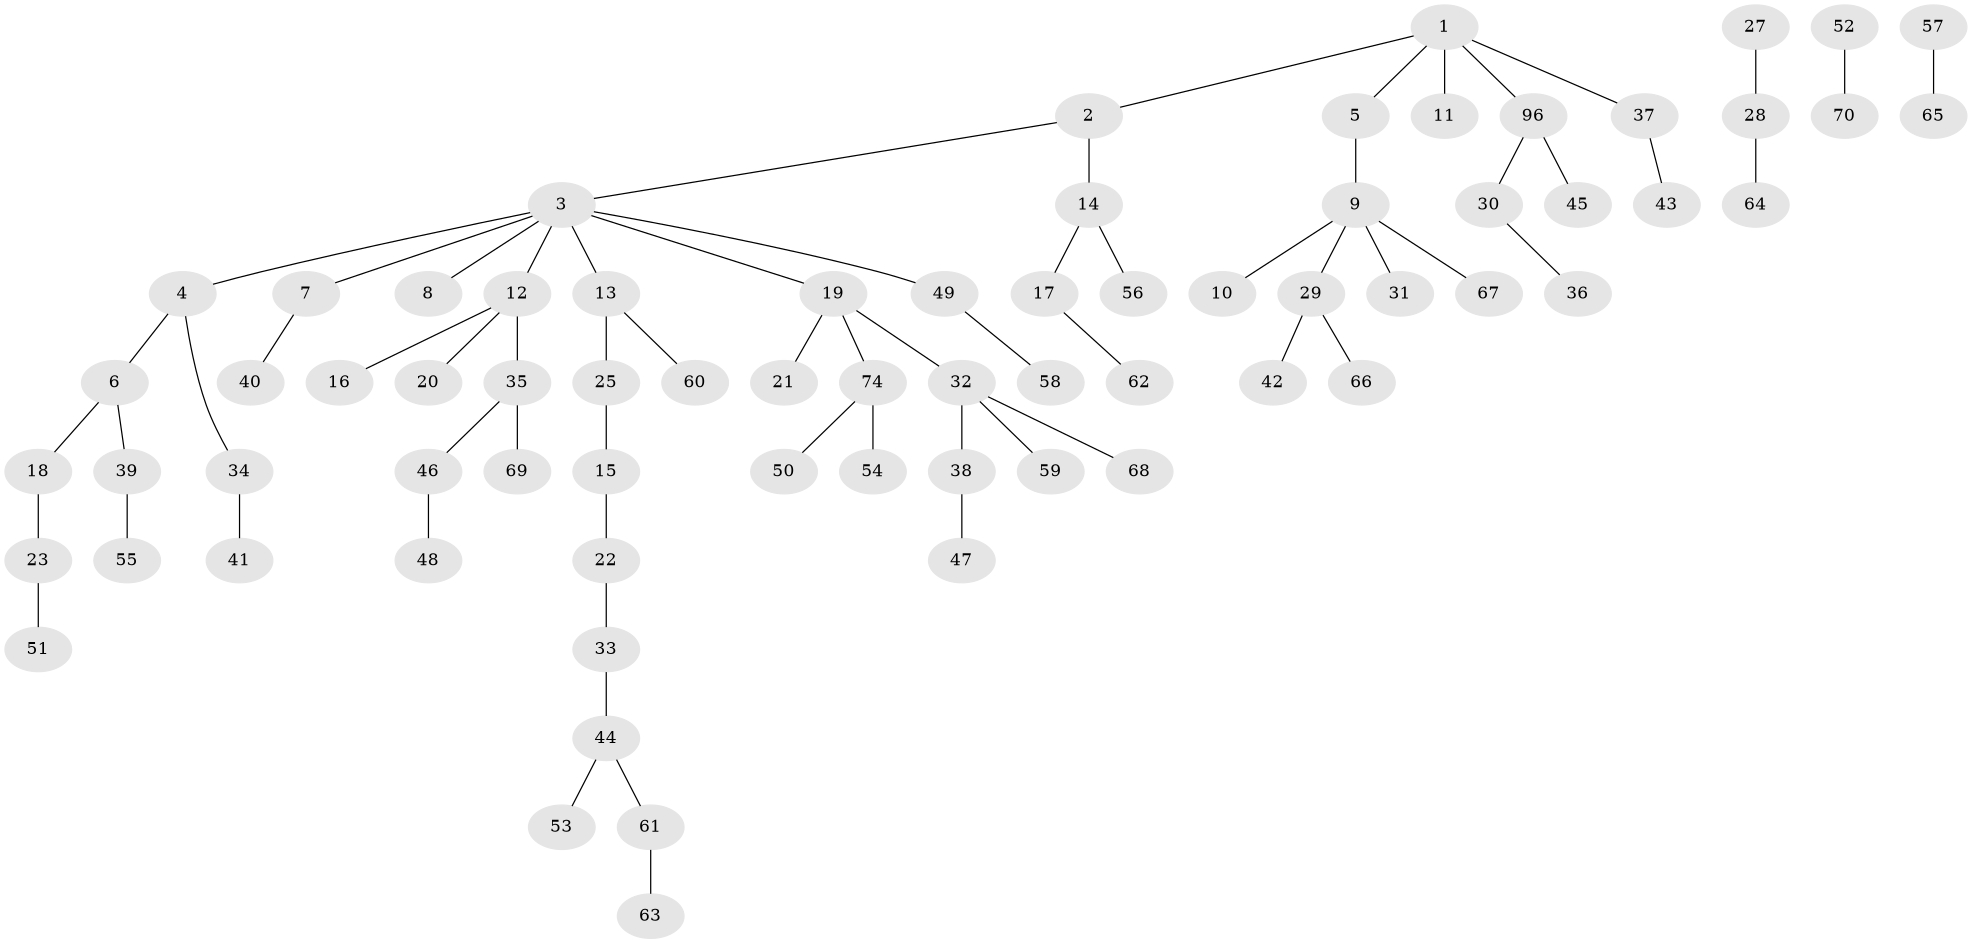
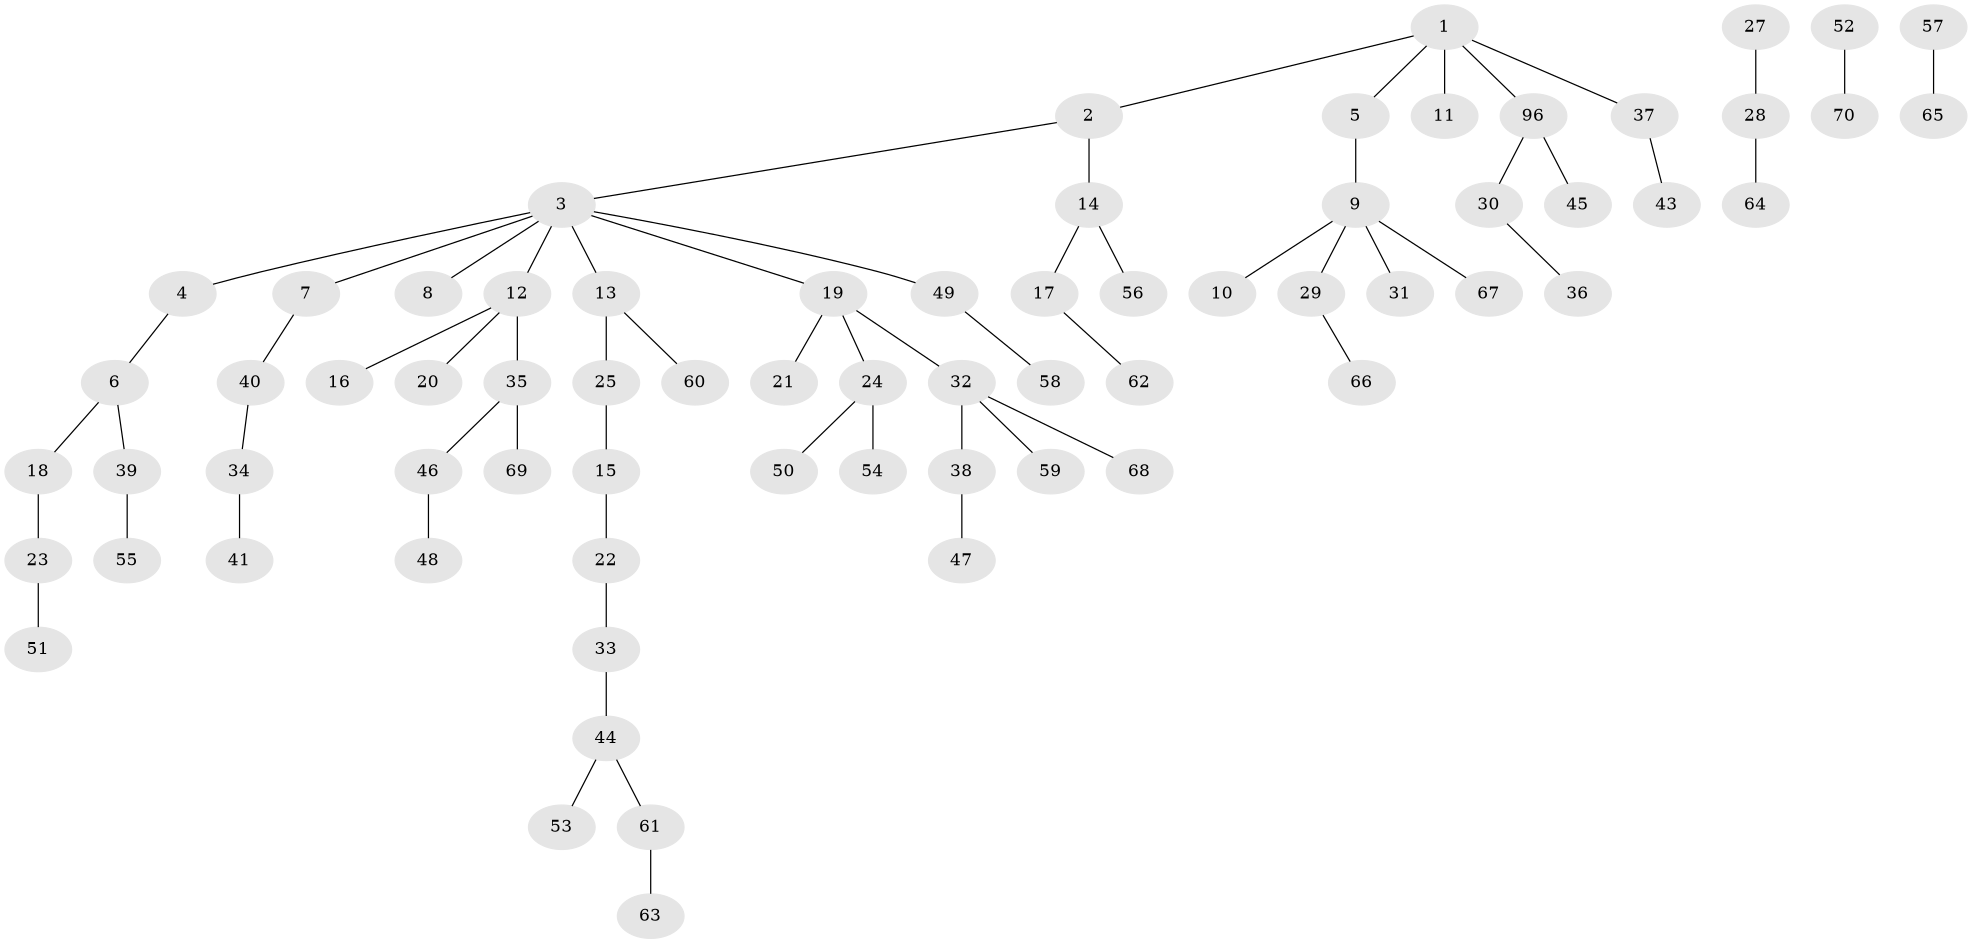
(873, 383) -> (873, 383)
(1273, 383) -> none
(200, 385) -> (245, 427)
